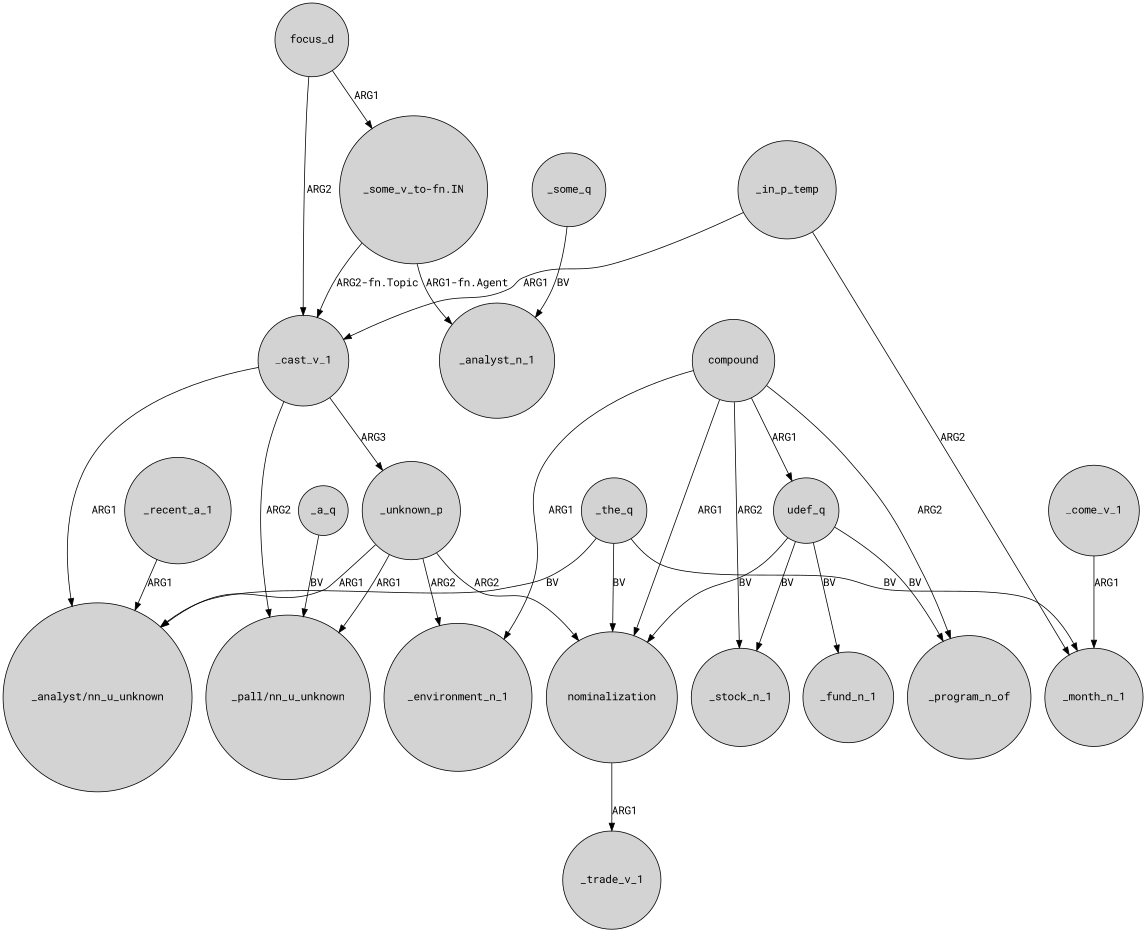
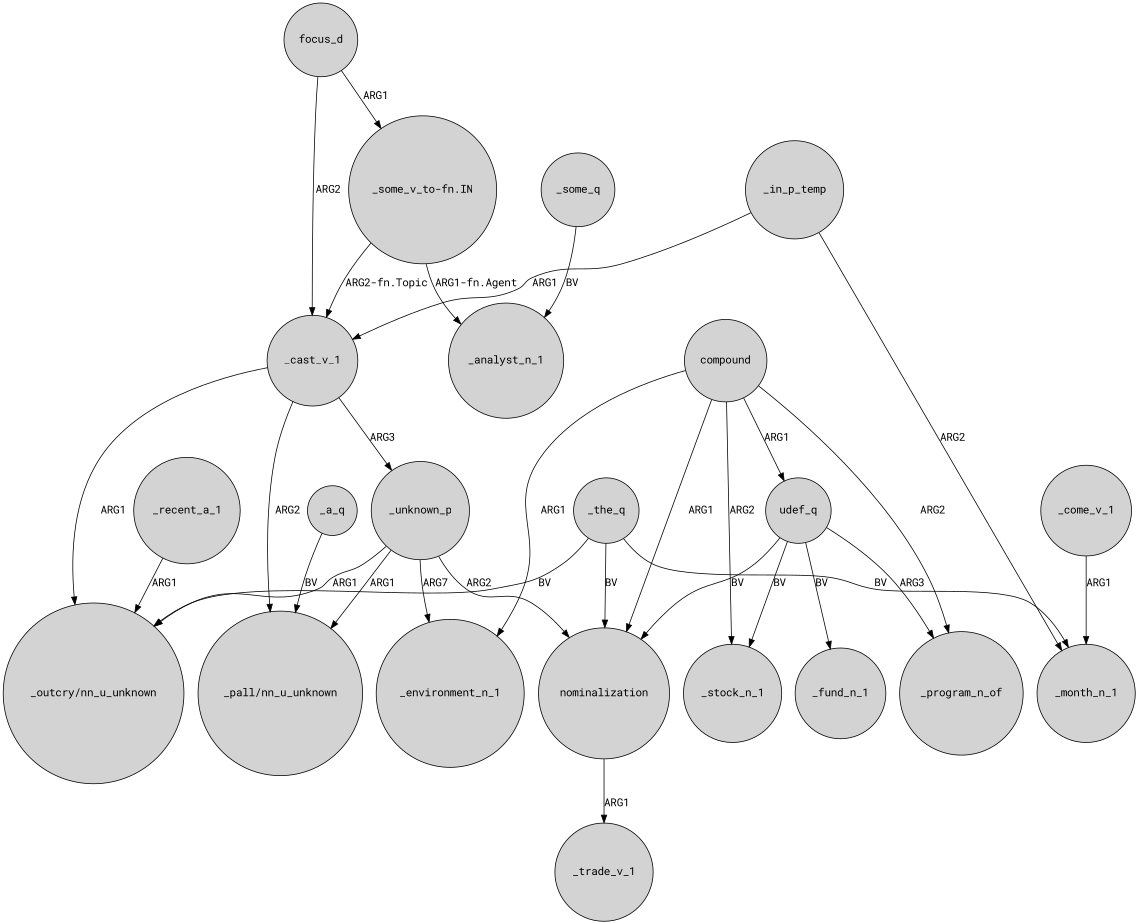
(443, 583) -> (436, 583)
(915, 583) -> (912, 583)
(98, 697) -> (94, 693)
